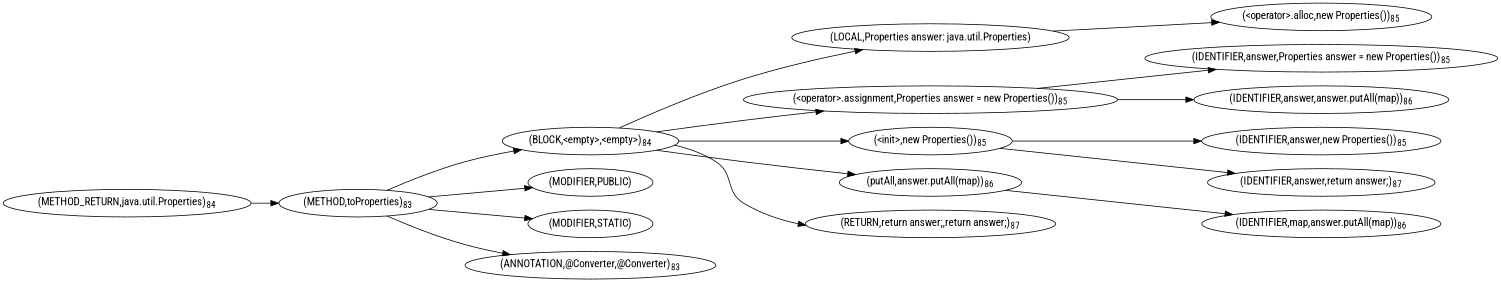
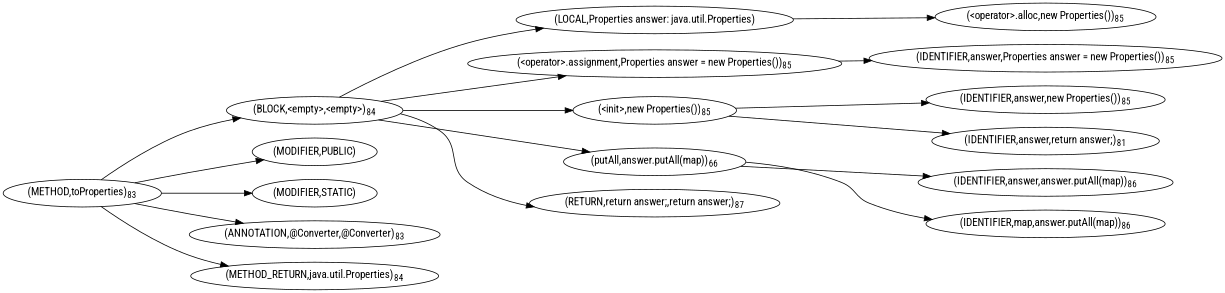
(1152, 100) -> (832, 171)
(989, 181) -> (714, 161)
(1398, 181) -> (1122, 140)
(261, 203) -> (158, 242)
